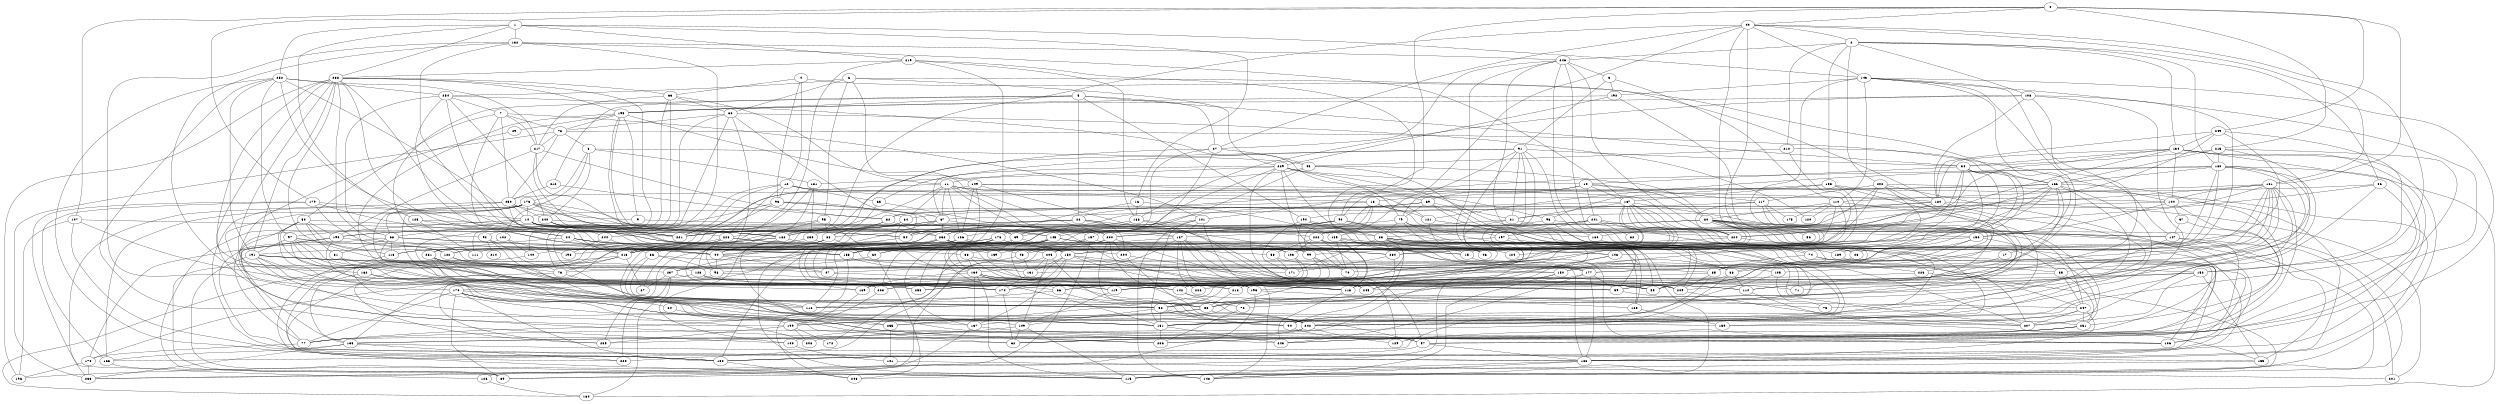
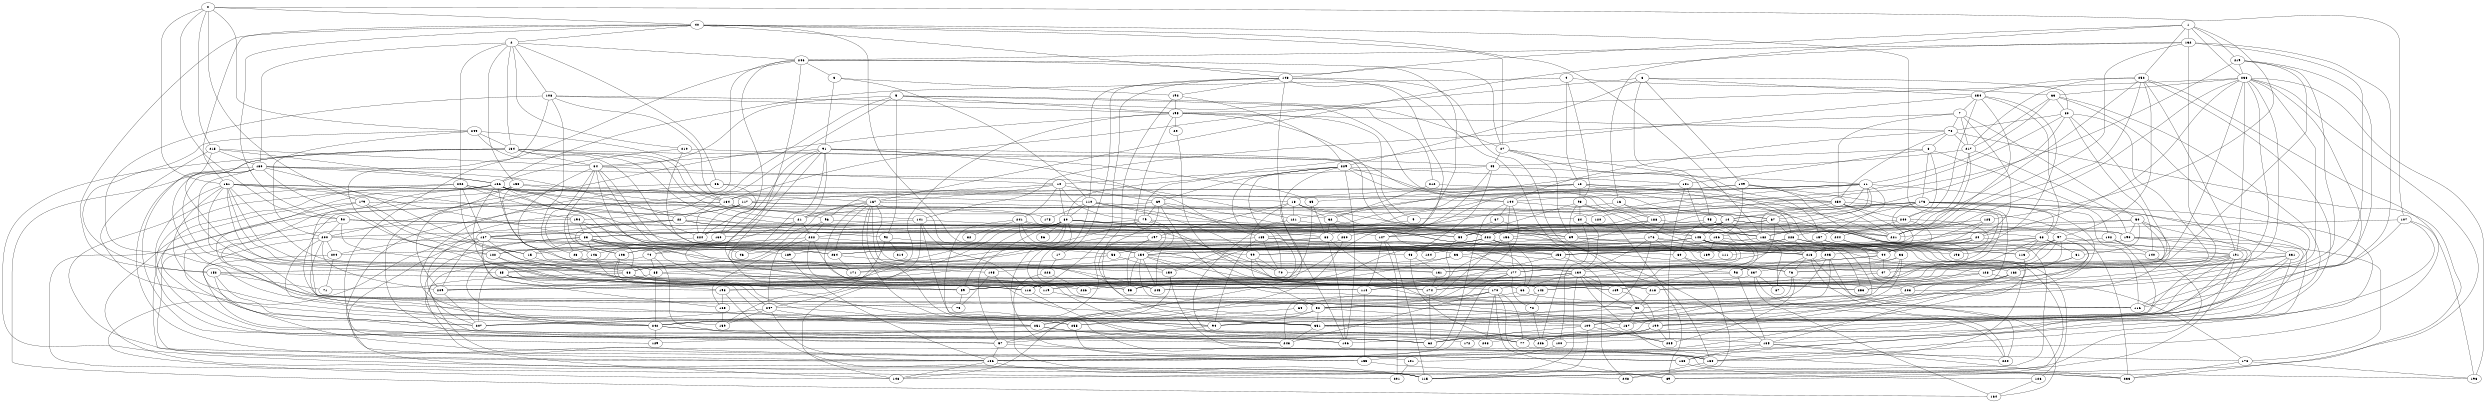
(1475, 213) -> (1295, 260)
(1161, 326) -> (1318, 326)
